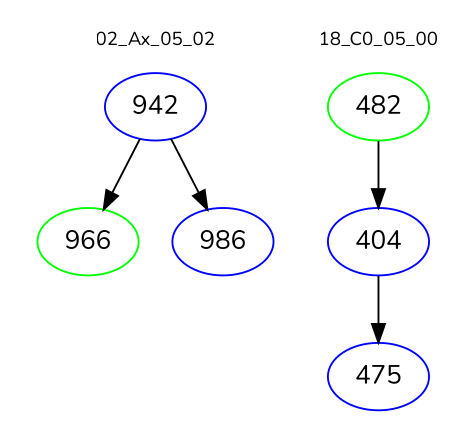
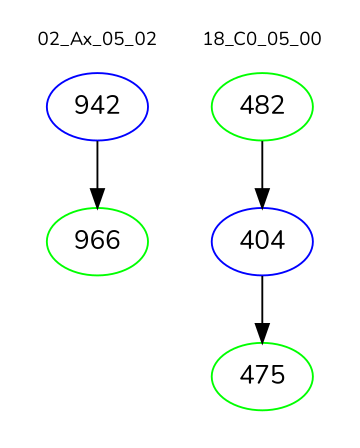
(223, 242) -> none
(378, 377) -> (262, 377)
